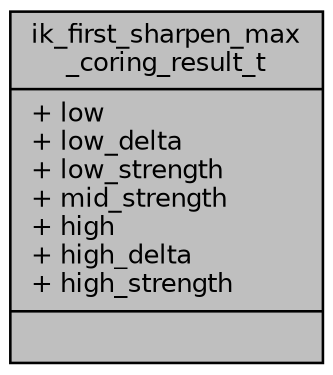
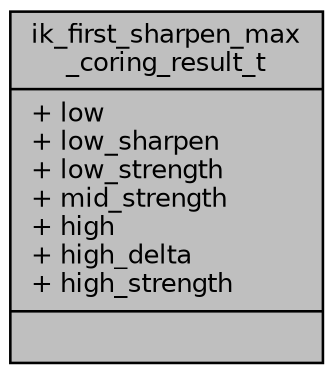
(107, 142) -> (125, 142)
